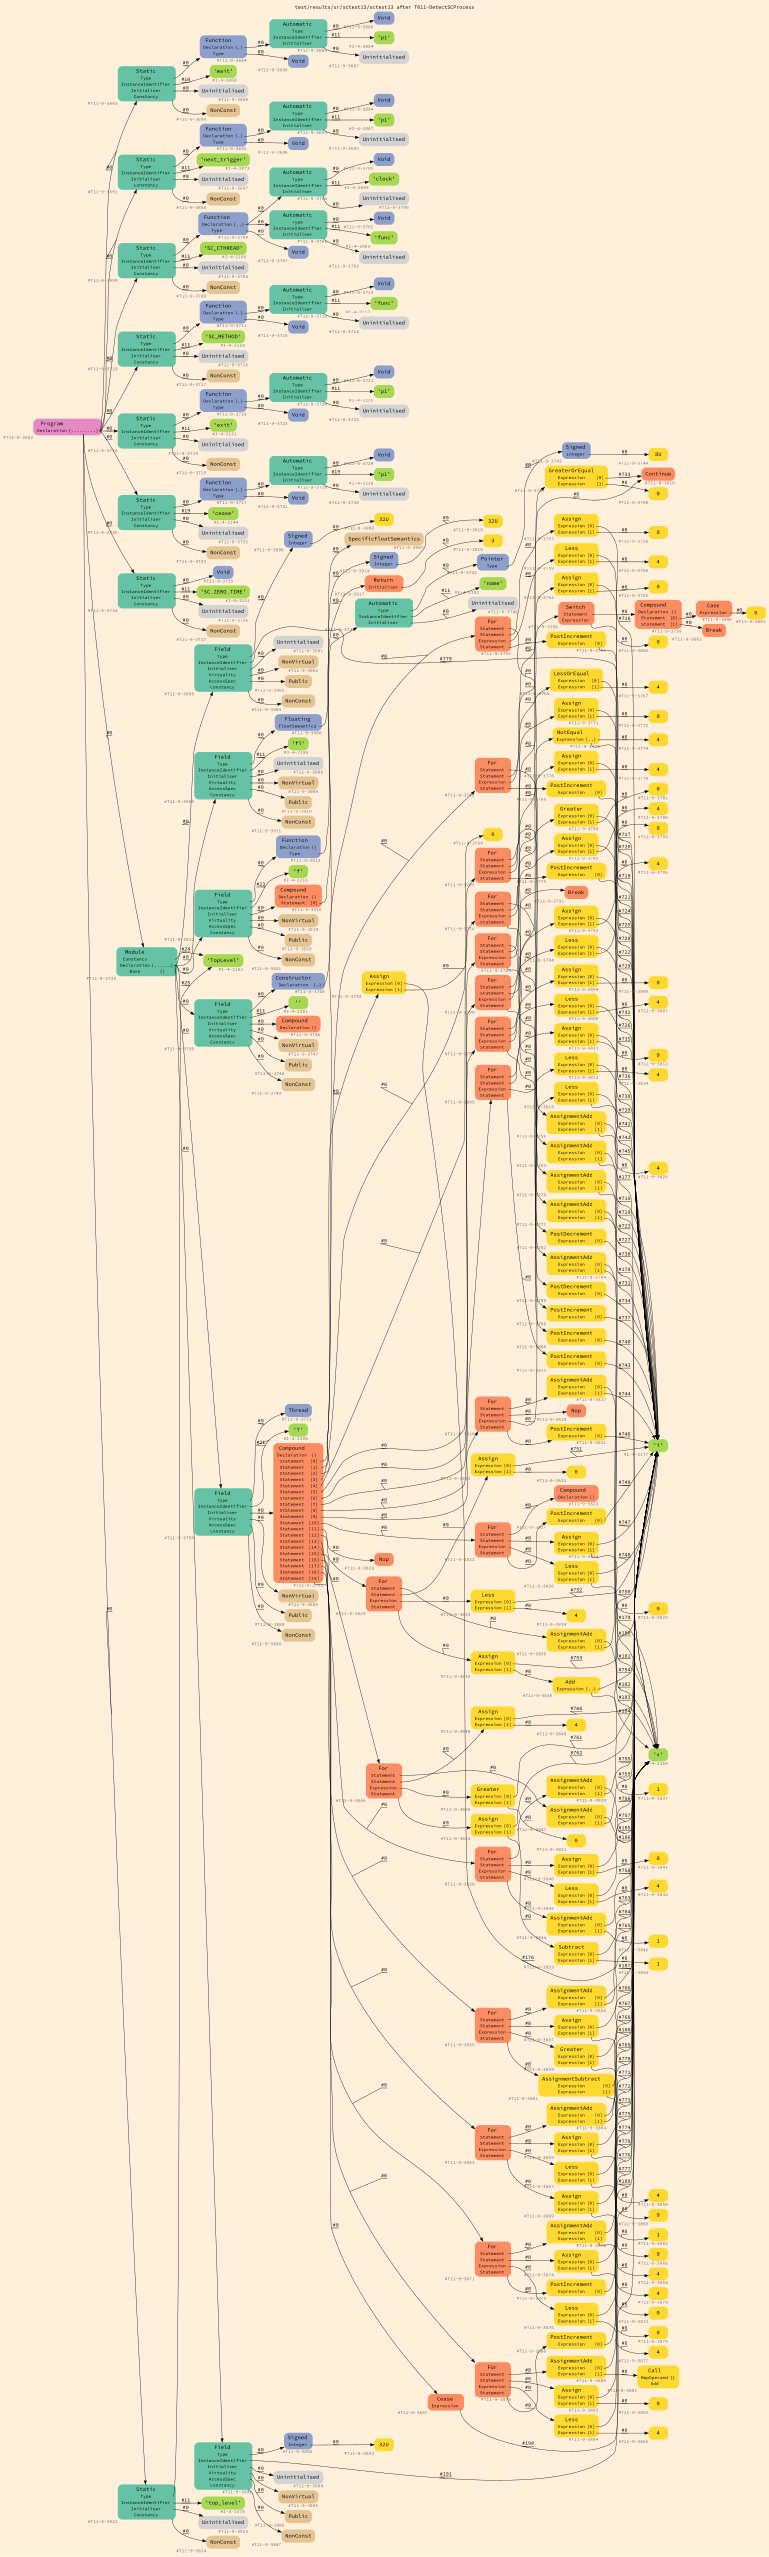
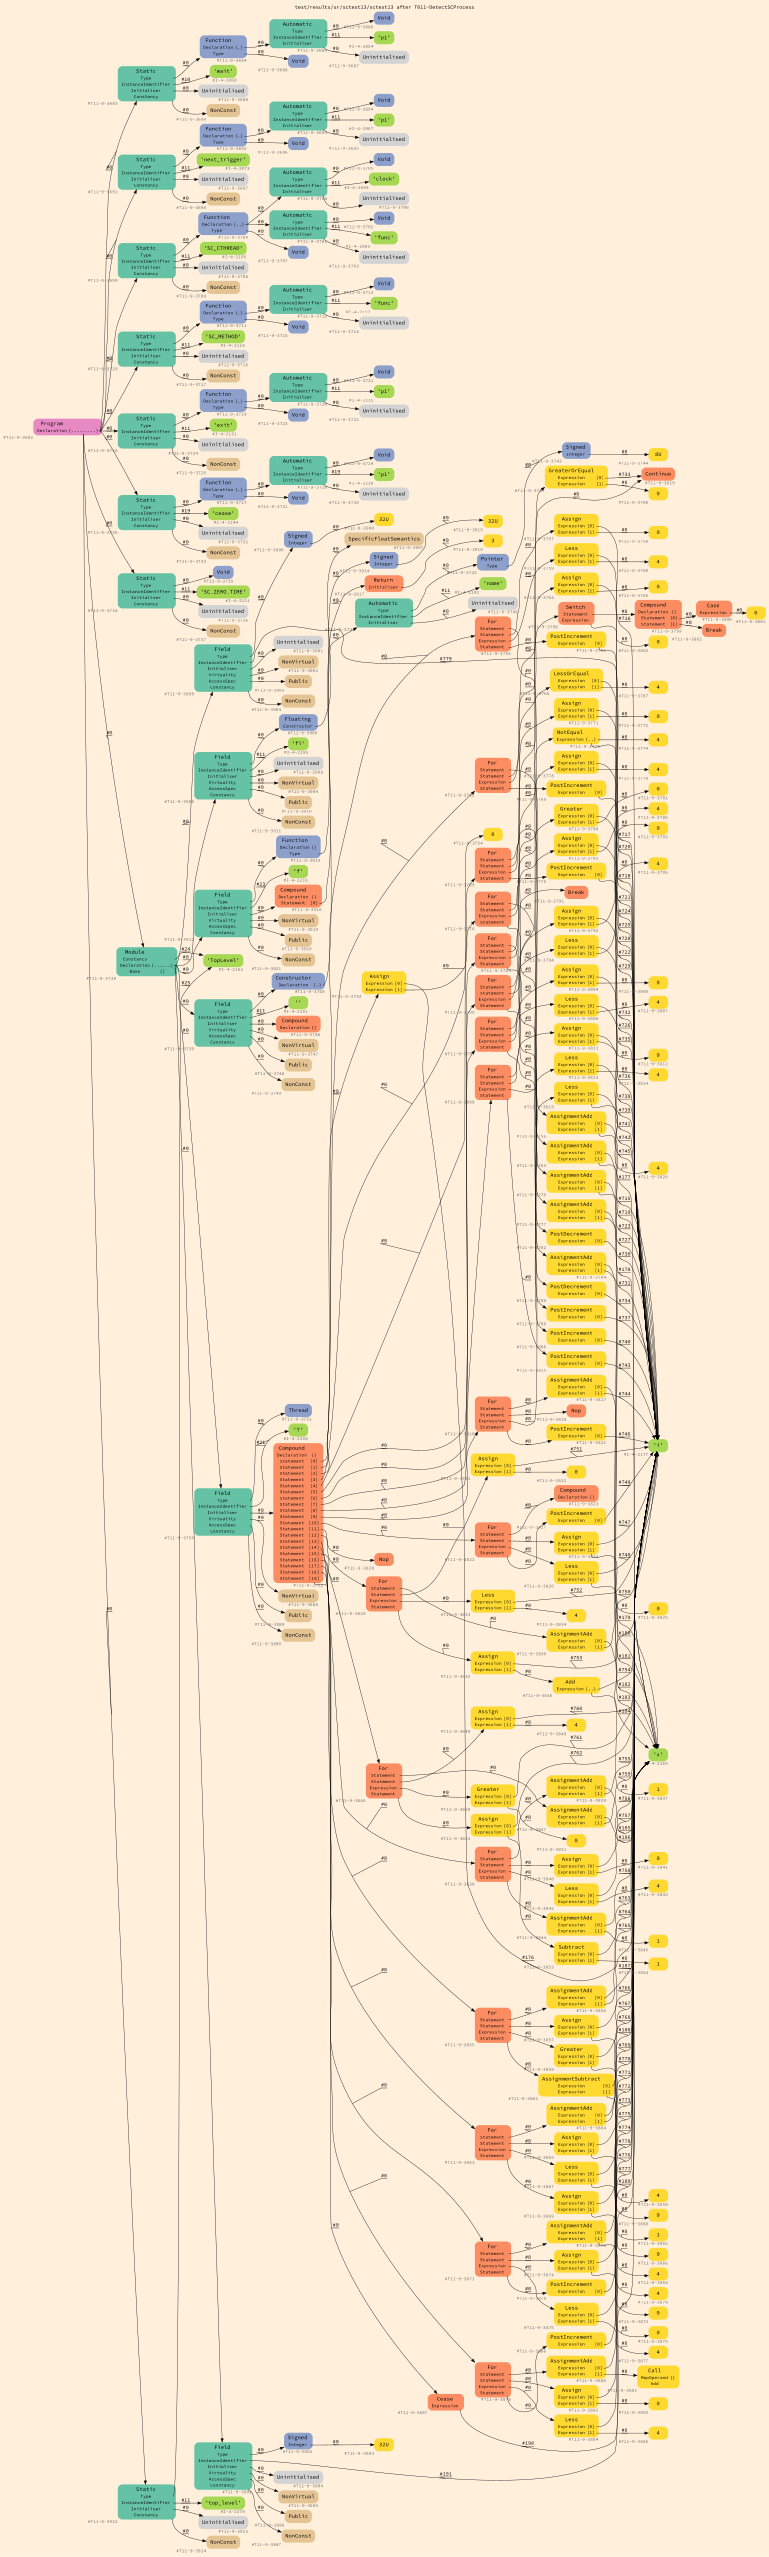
(298, 726) -> (298, 726)
